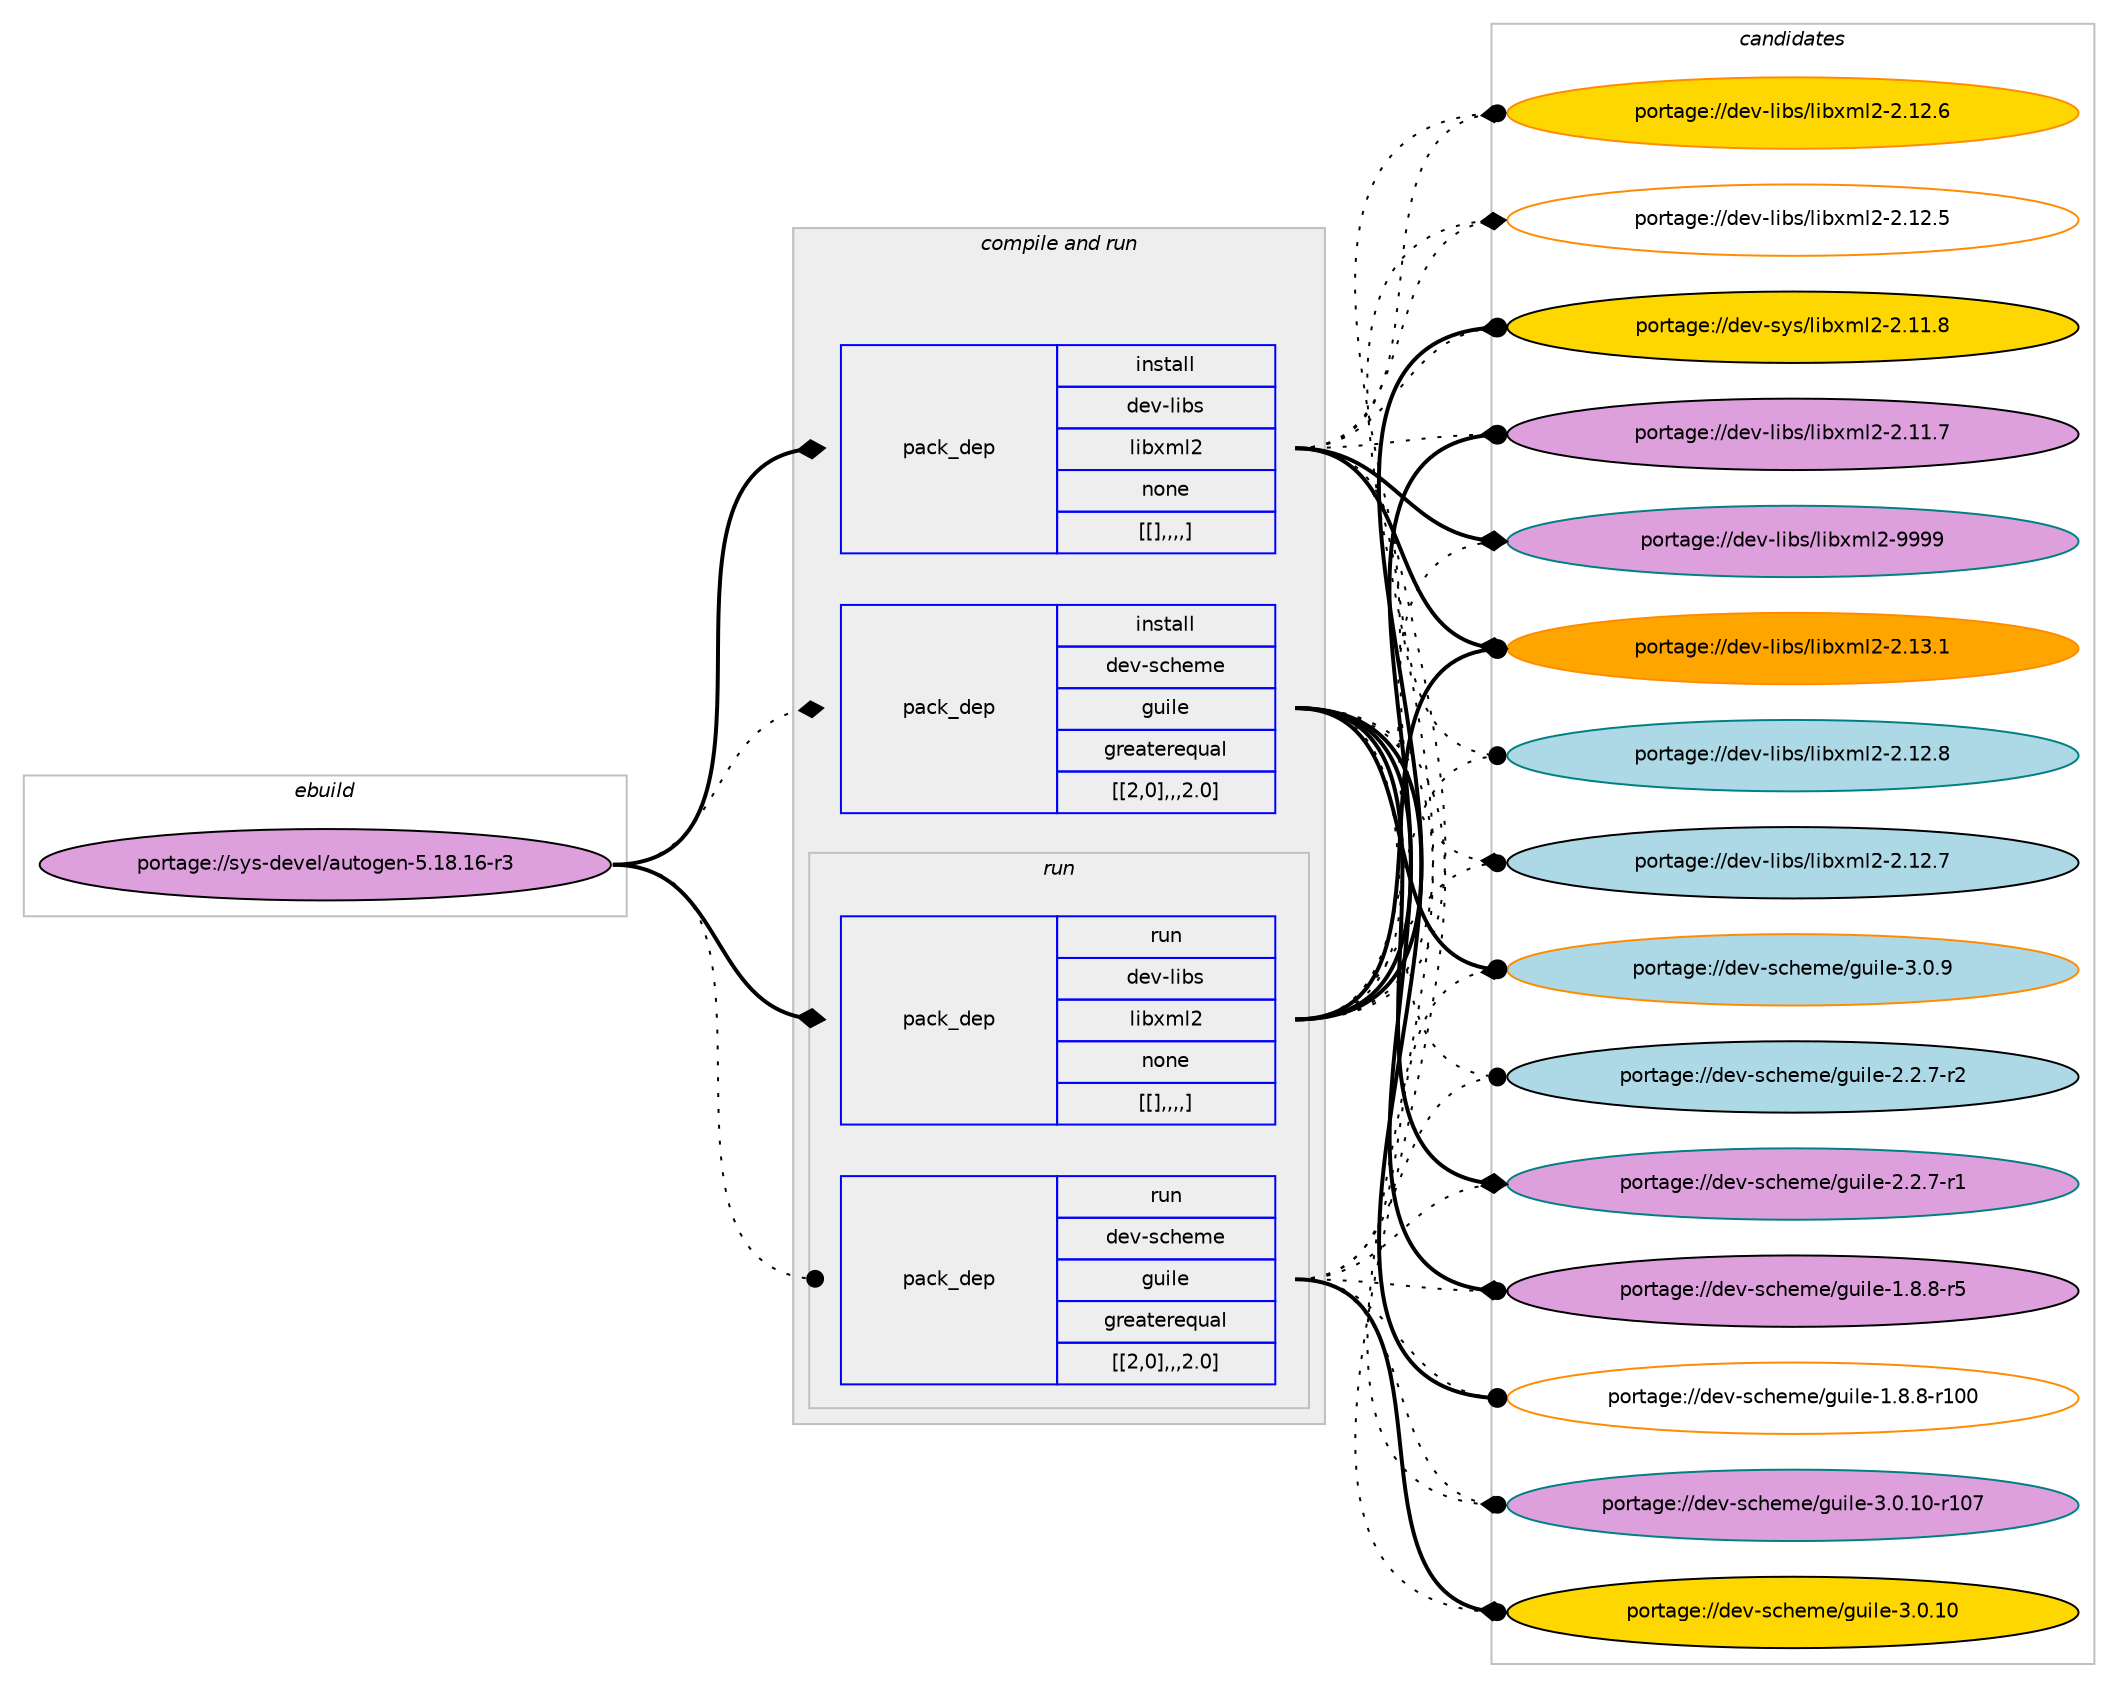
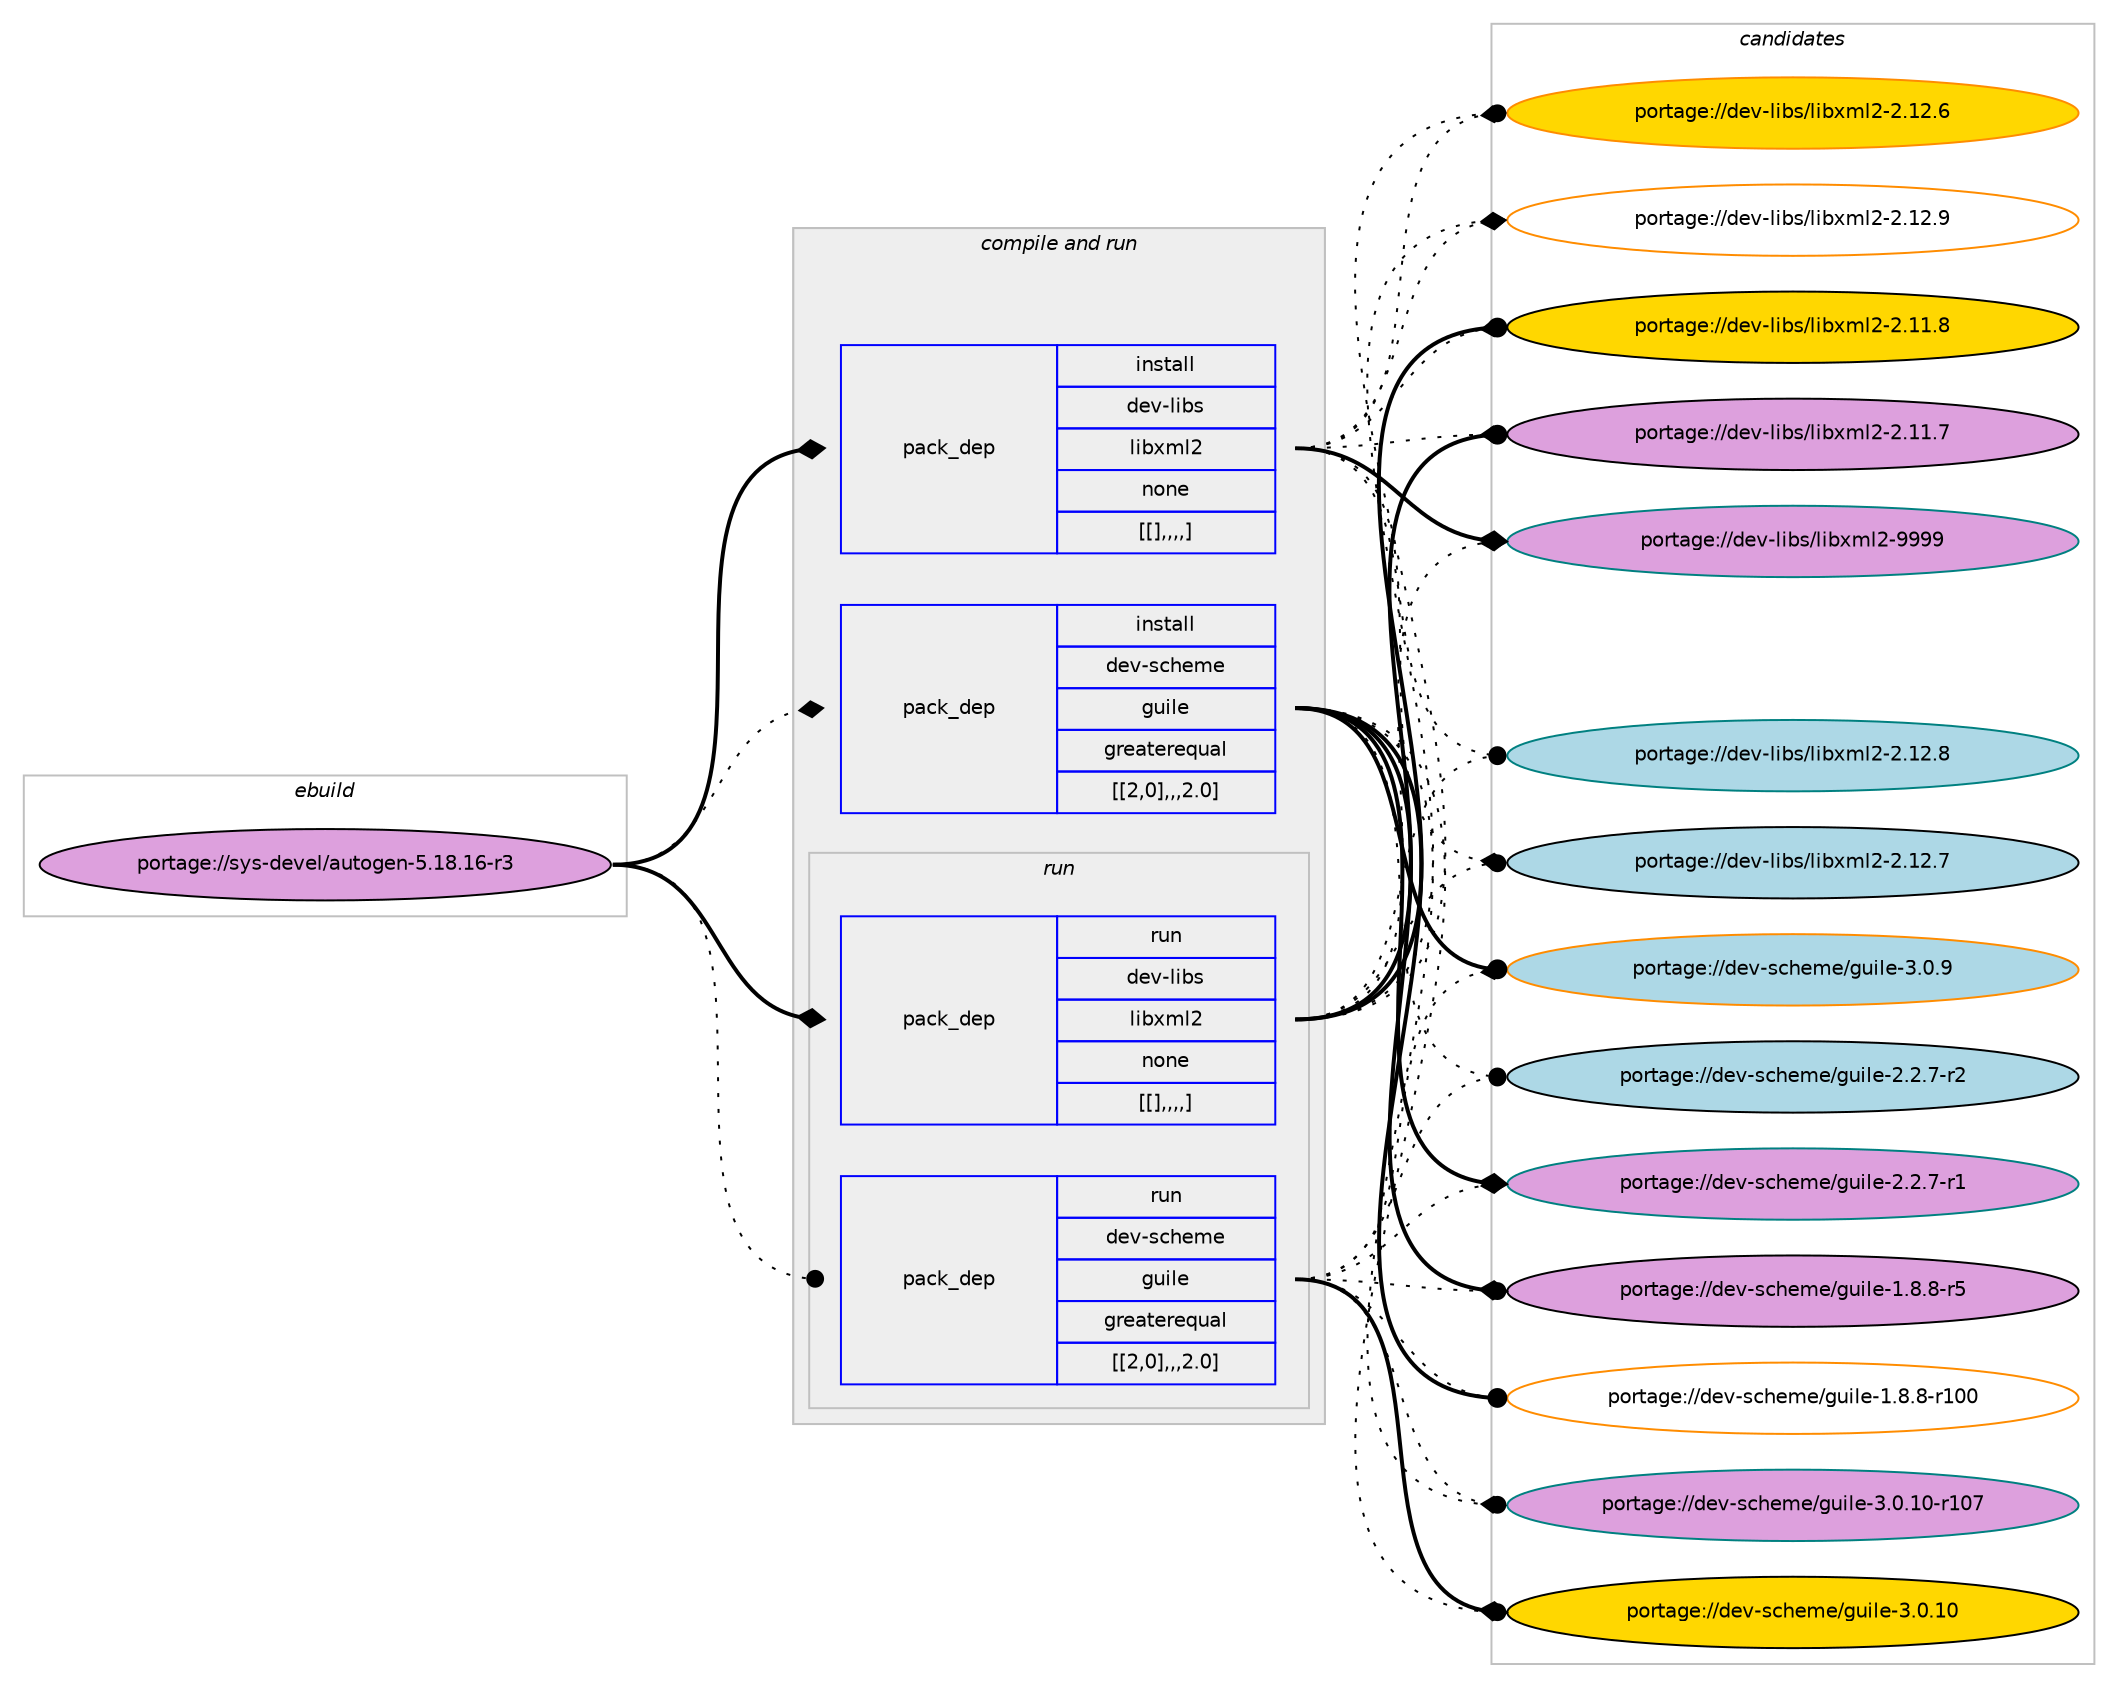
(1793, 220) -> (1793, 220)
(1793, 327) -> (1793, 327)
(1793, 649) -> none
